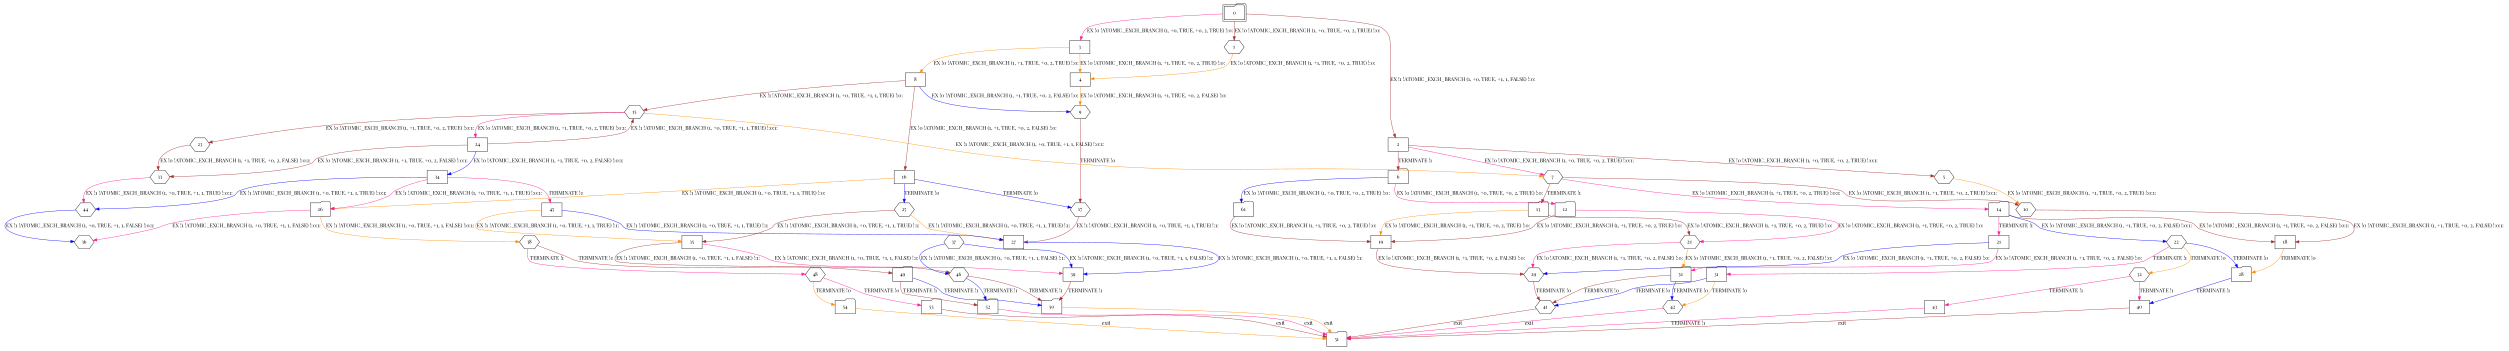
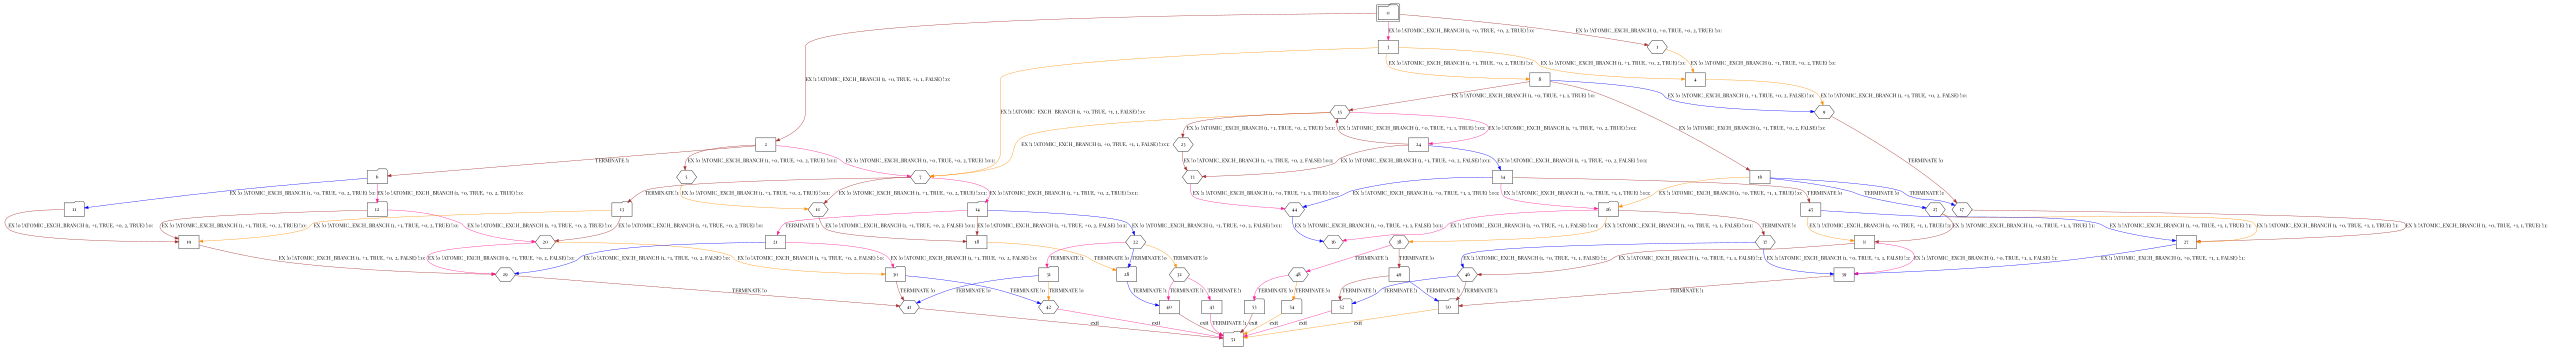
none -> (1114, 60)
(502, 180) -> (1663, 181)
(1243, 210) -> (74, 210)
none -> (1693, 214)
